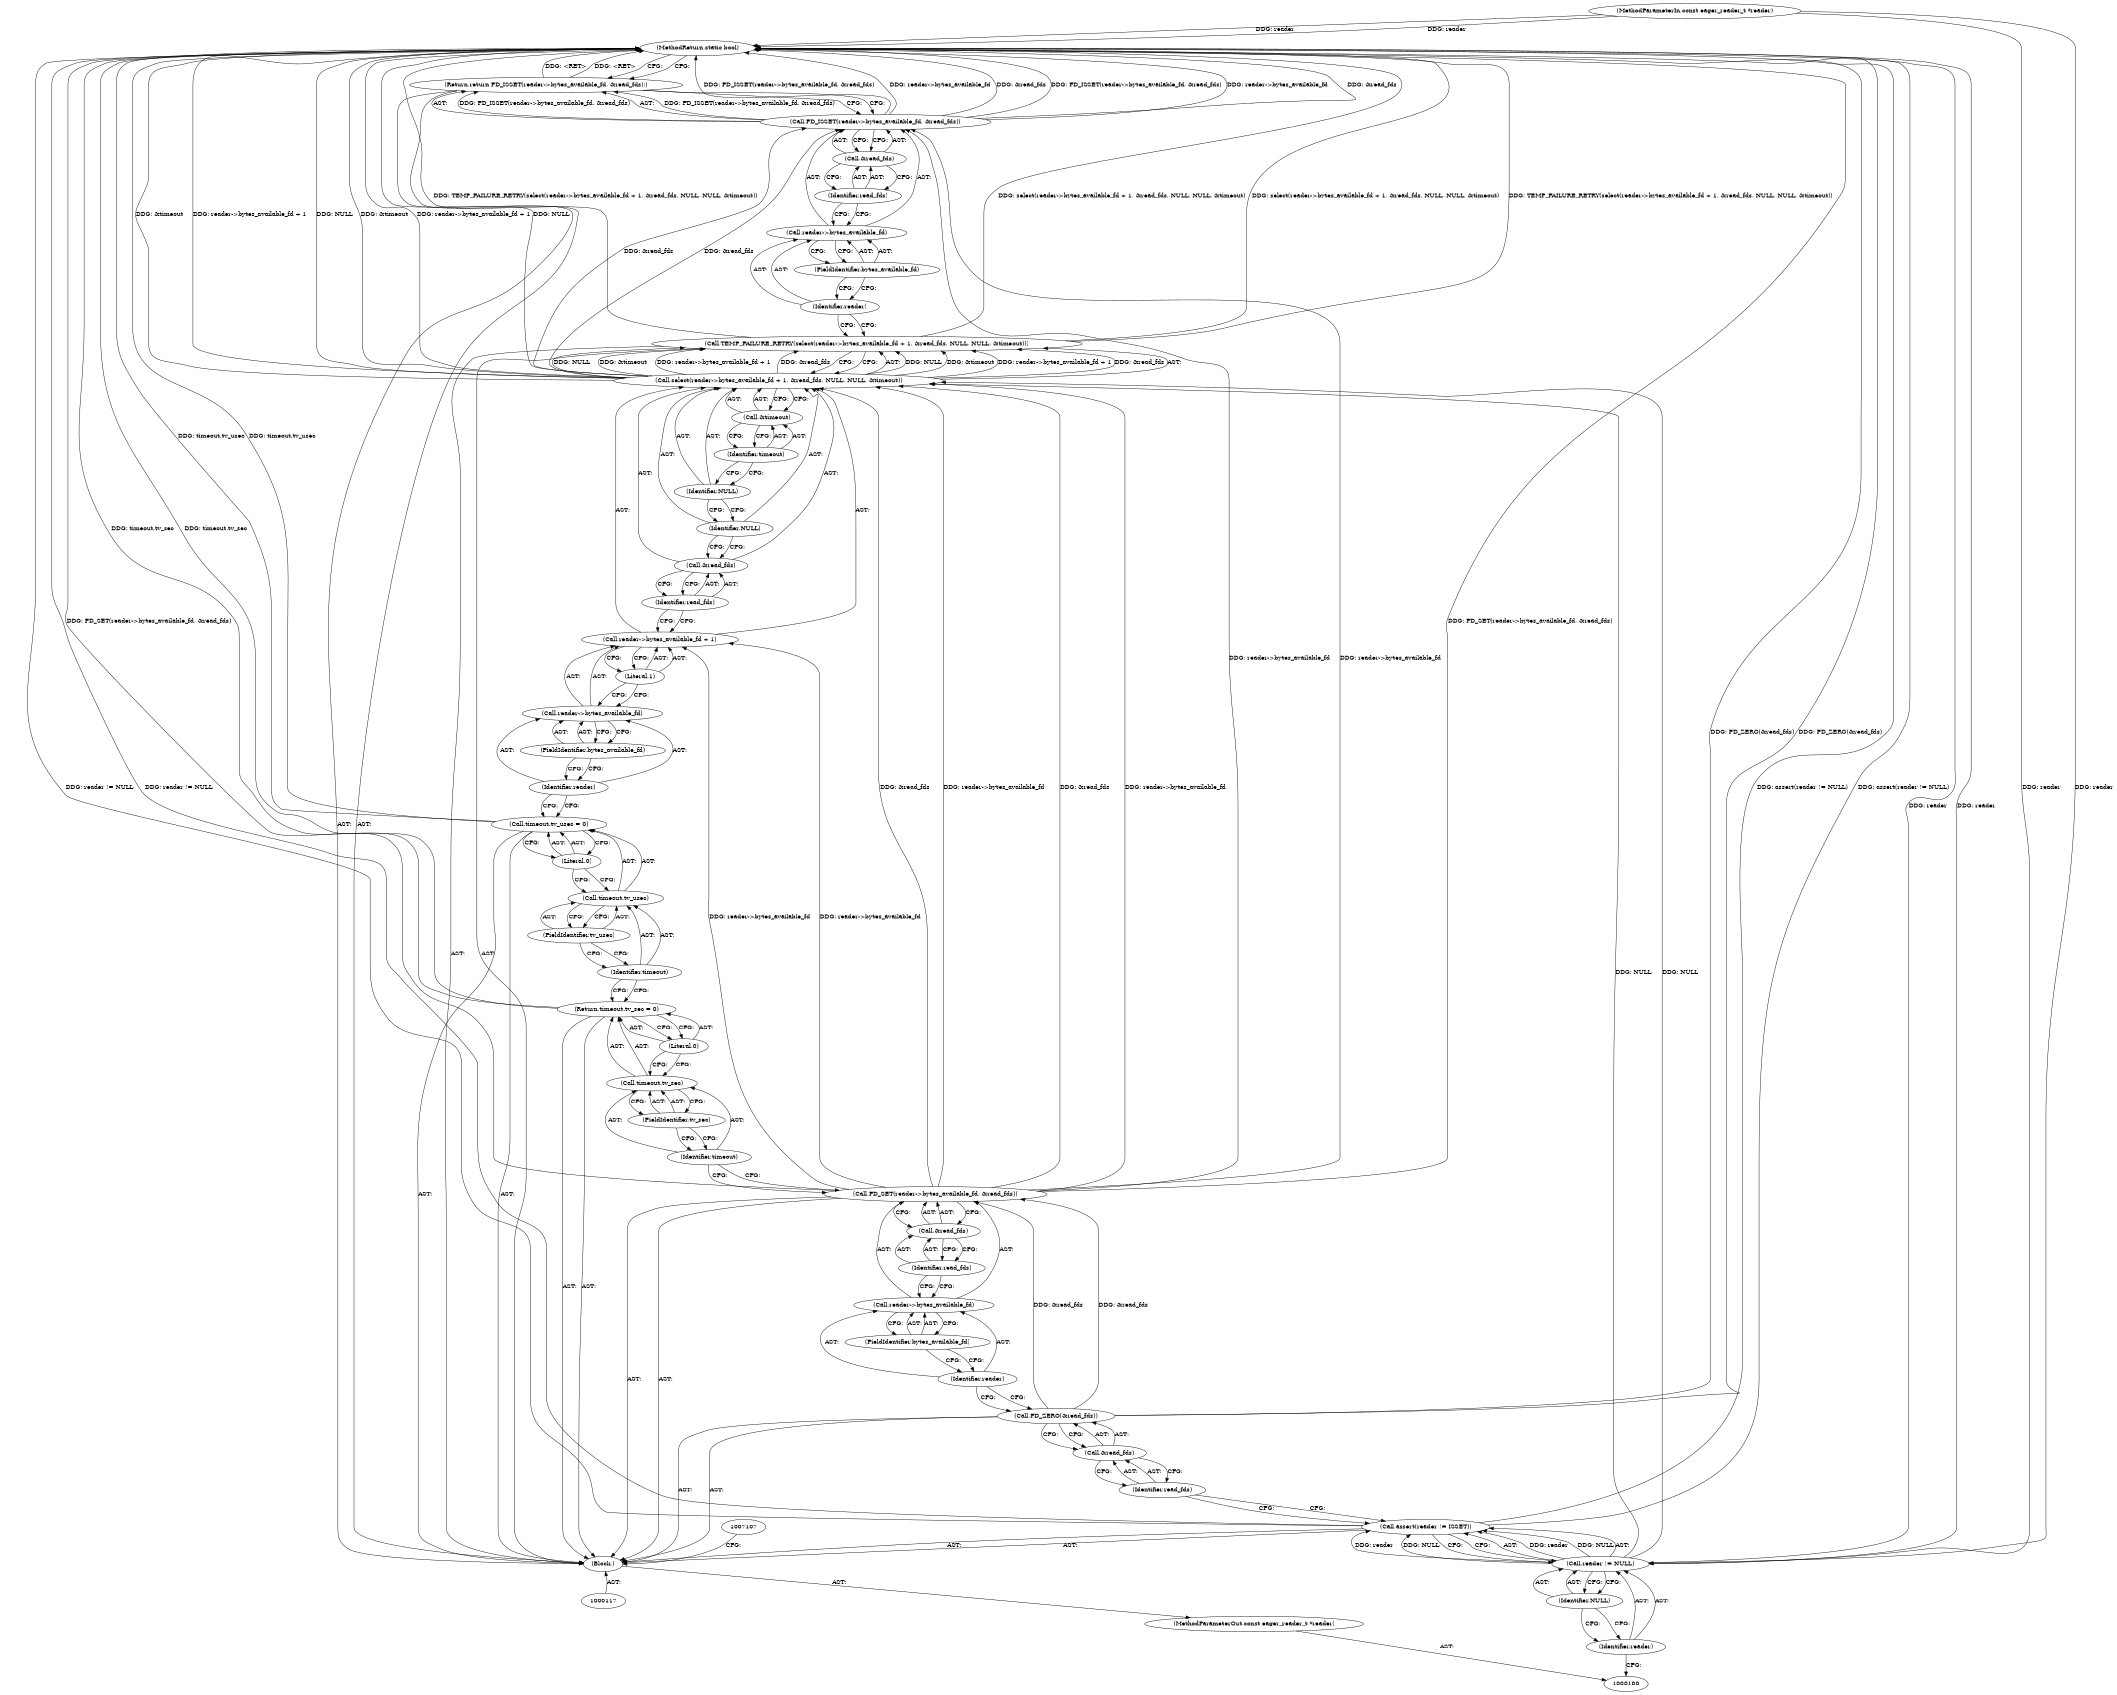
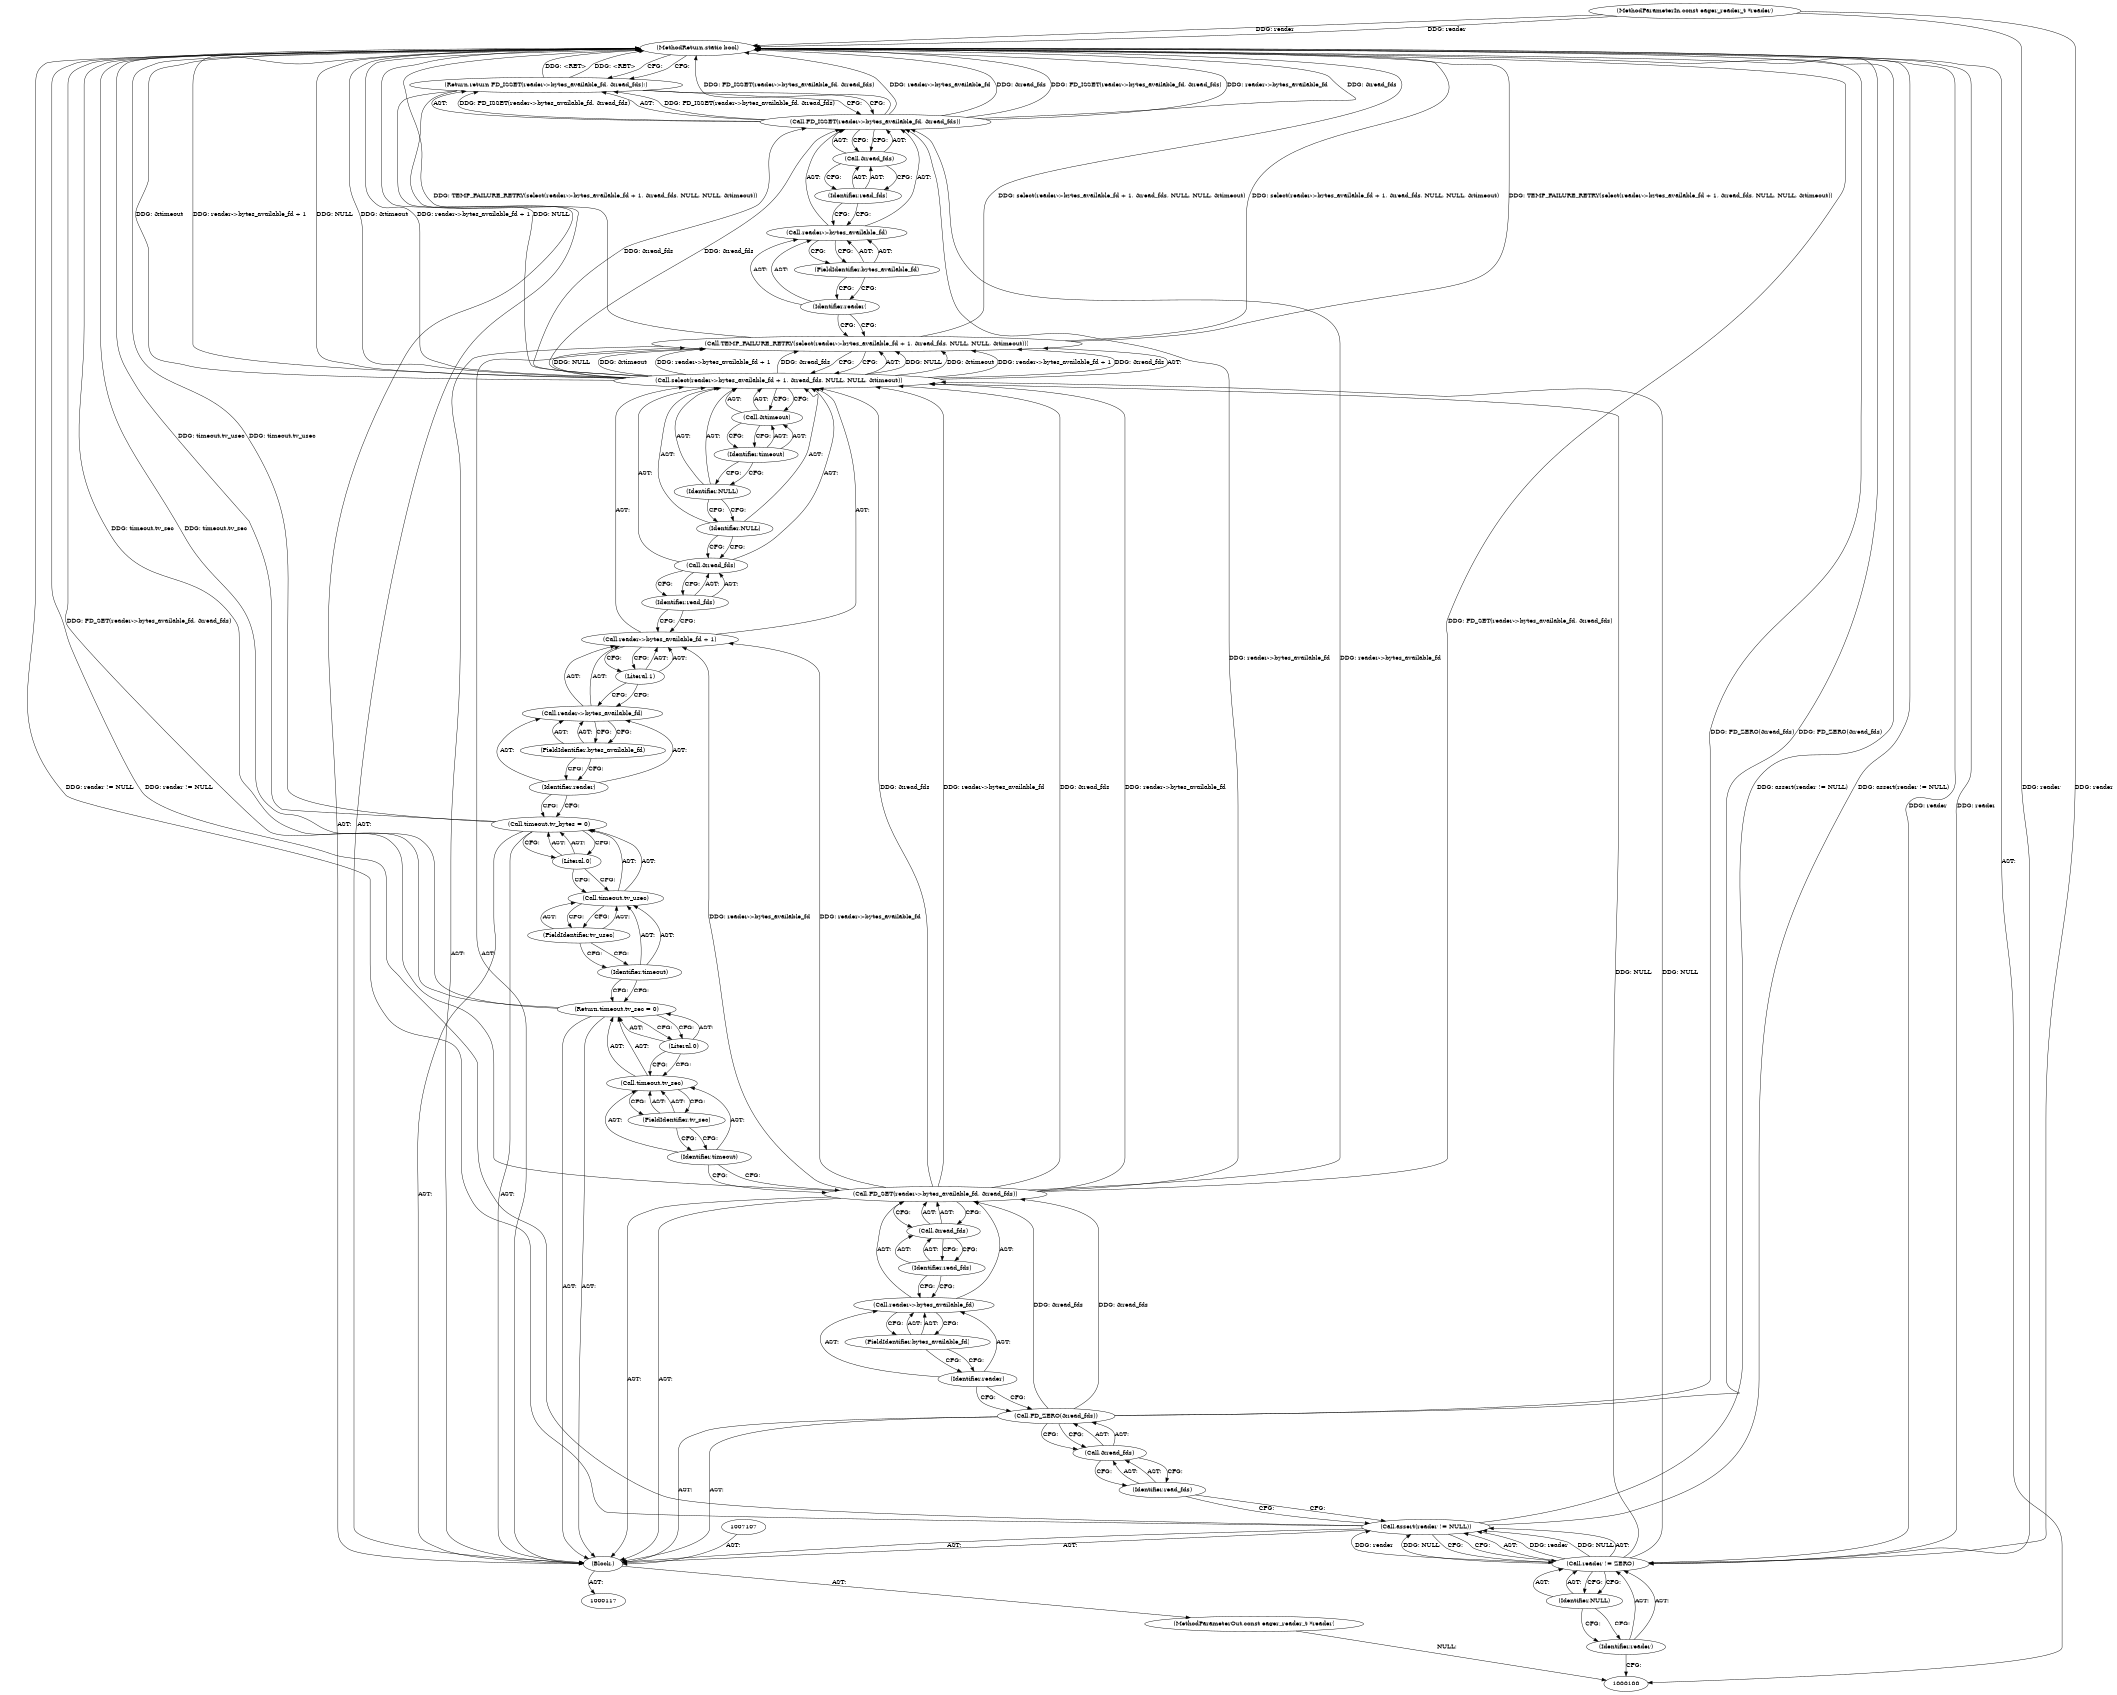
none -> (2002, 454)
(549, 825) -> (549, 825)
(1426, 1527) -> (1426, 1527)
(734, 1546) -> (734, 1546)
(1601, 1564) -> (1601, 1564)
(607, 1585) -> (589, 1580)
(1448, 1647) -> (1448, 1647)
